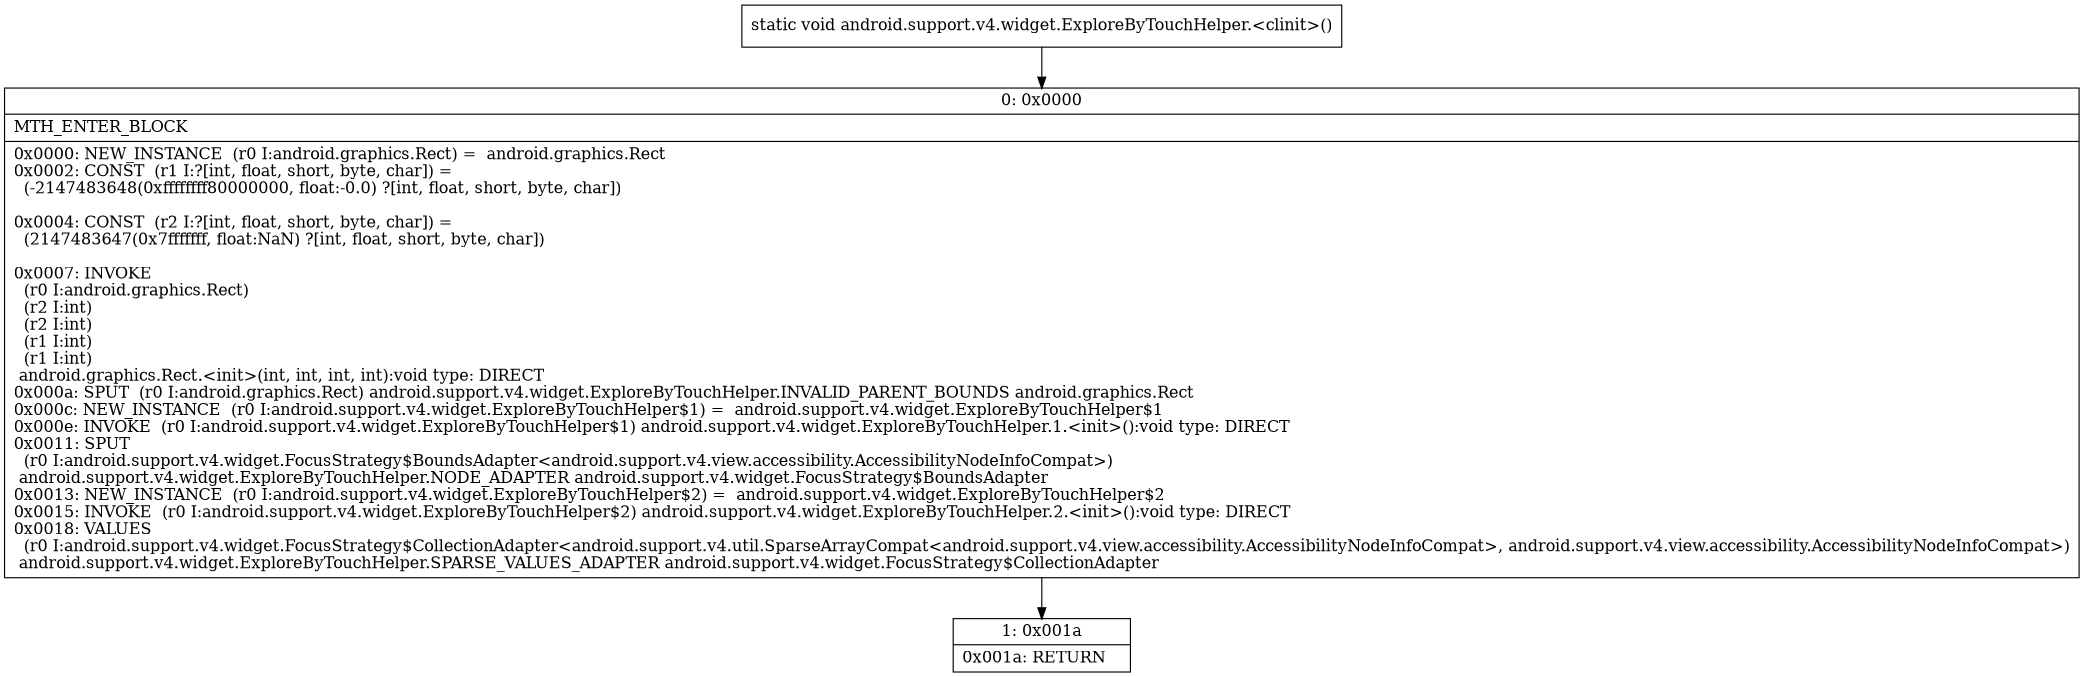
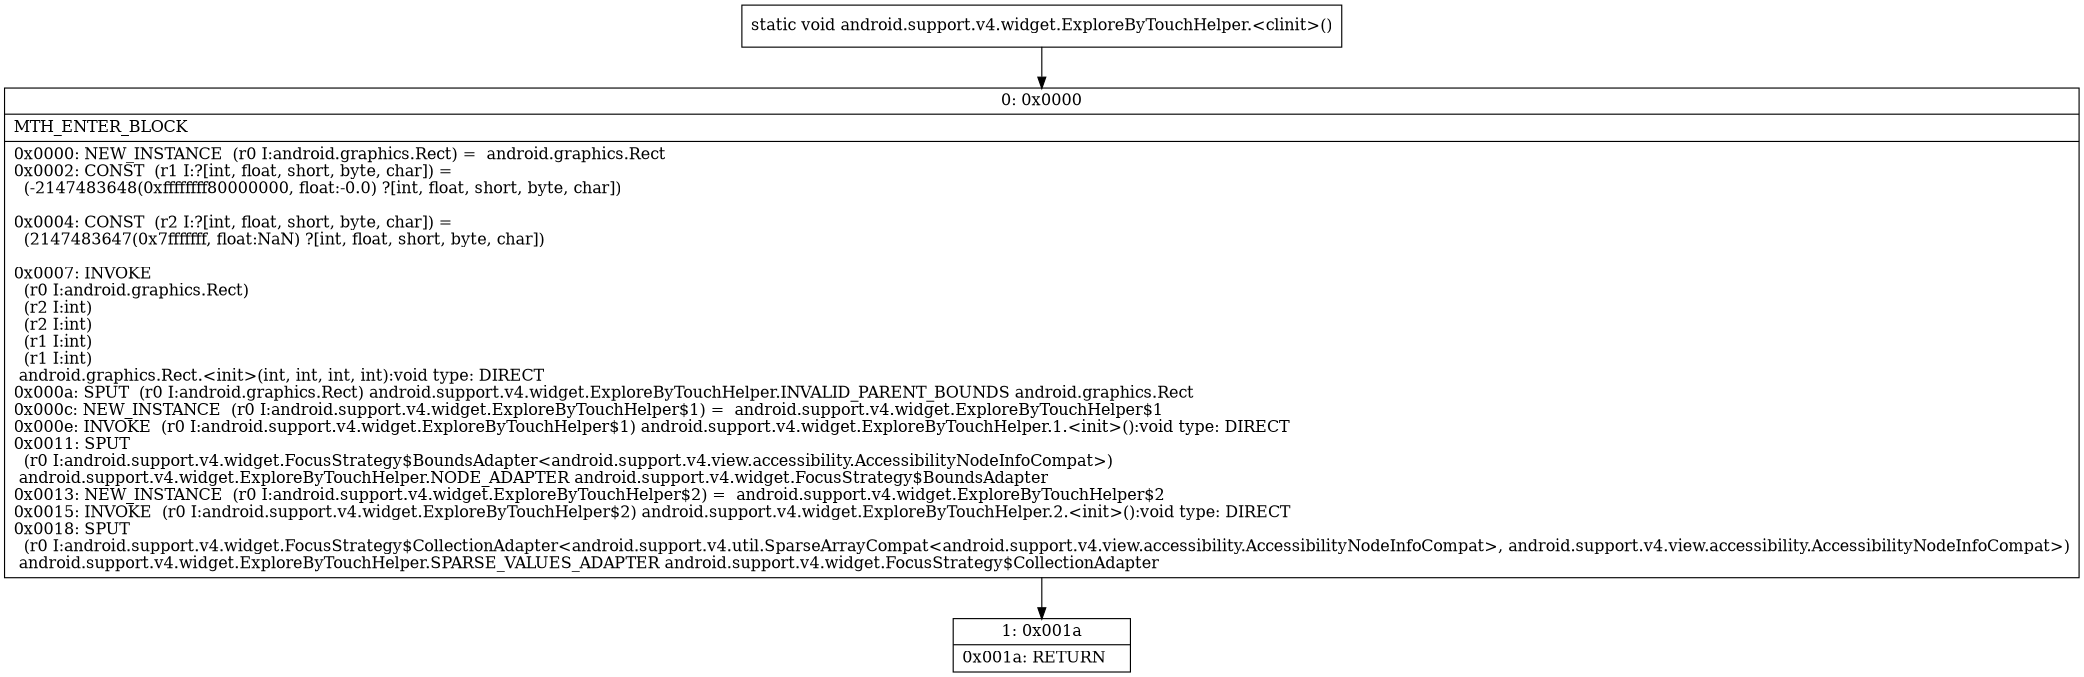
(88, 529) -> (77, 529)
